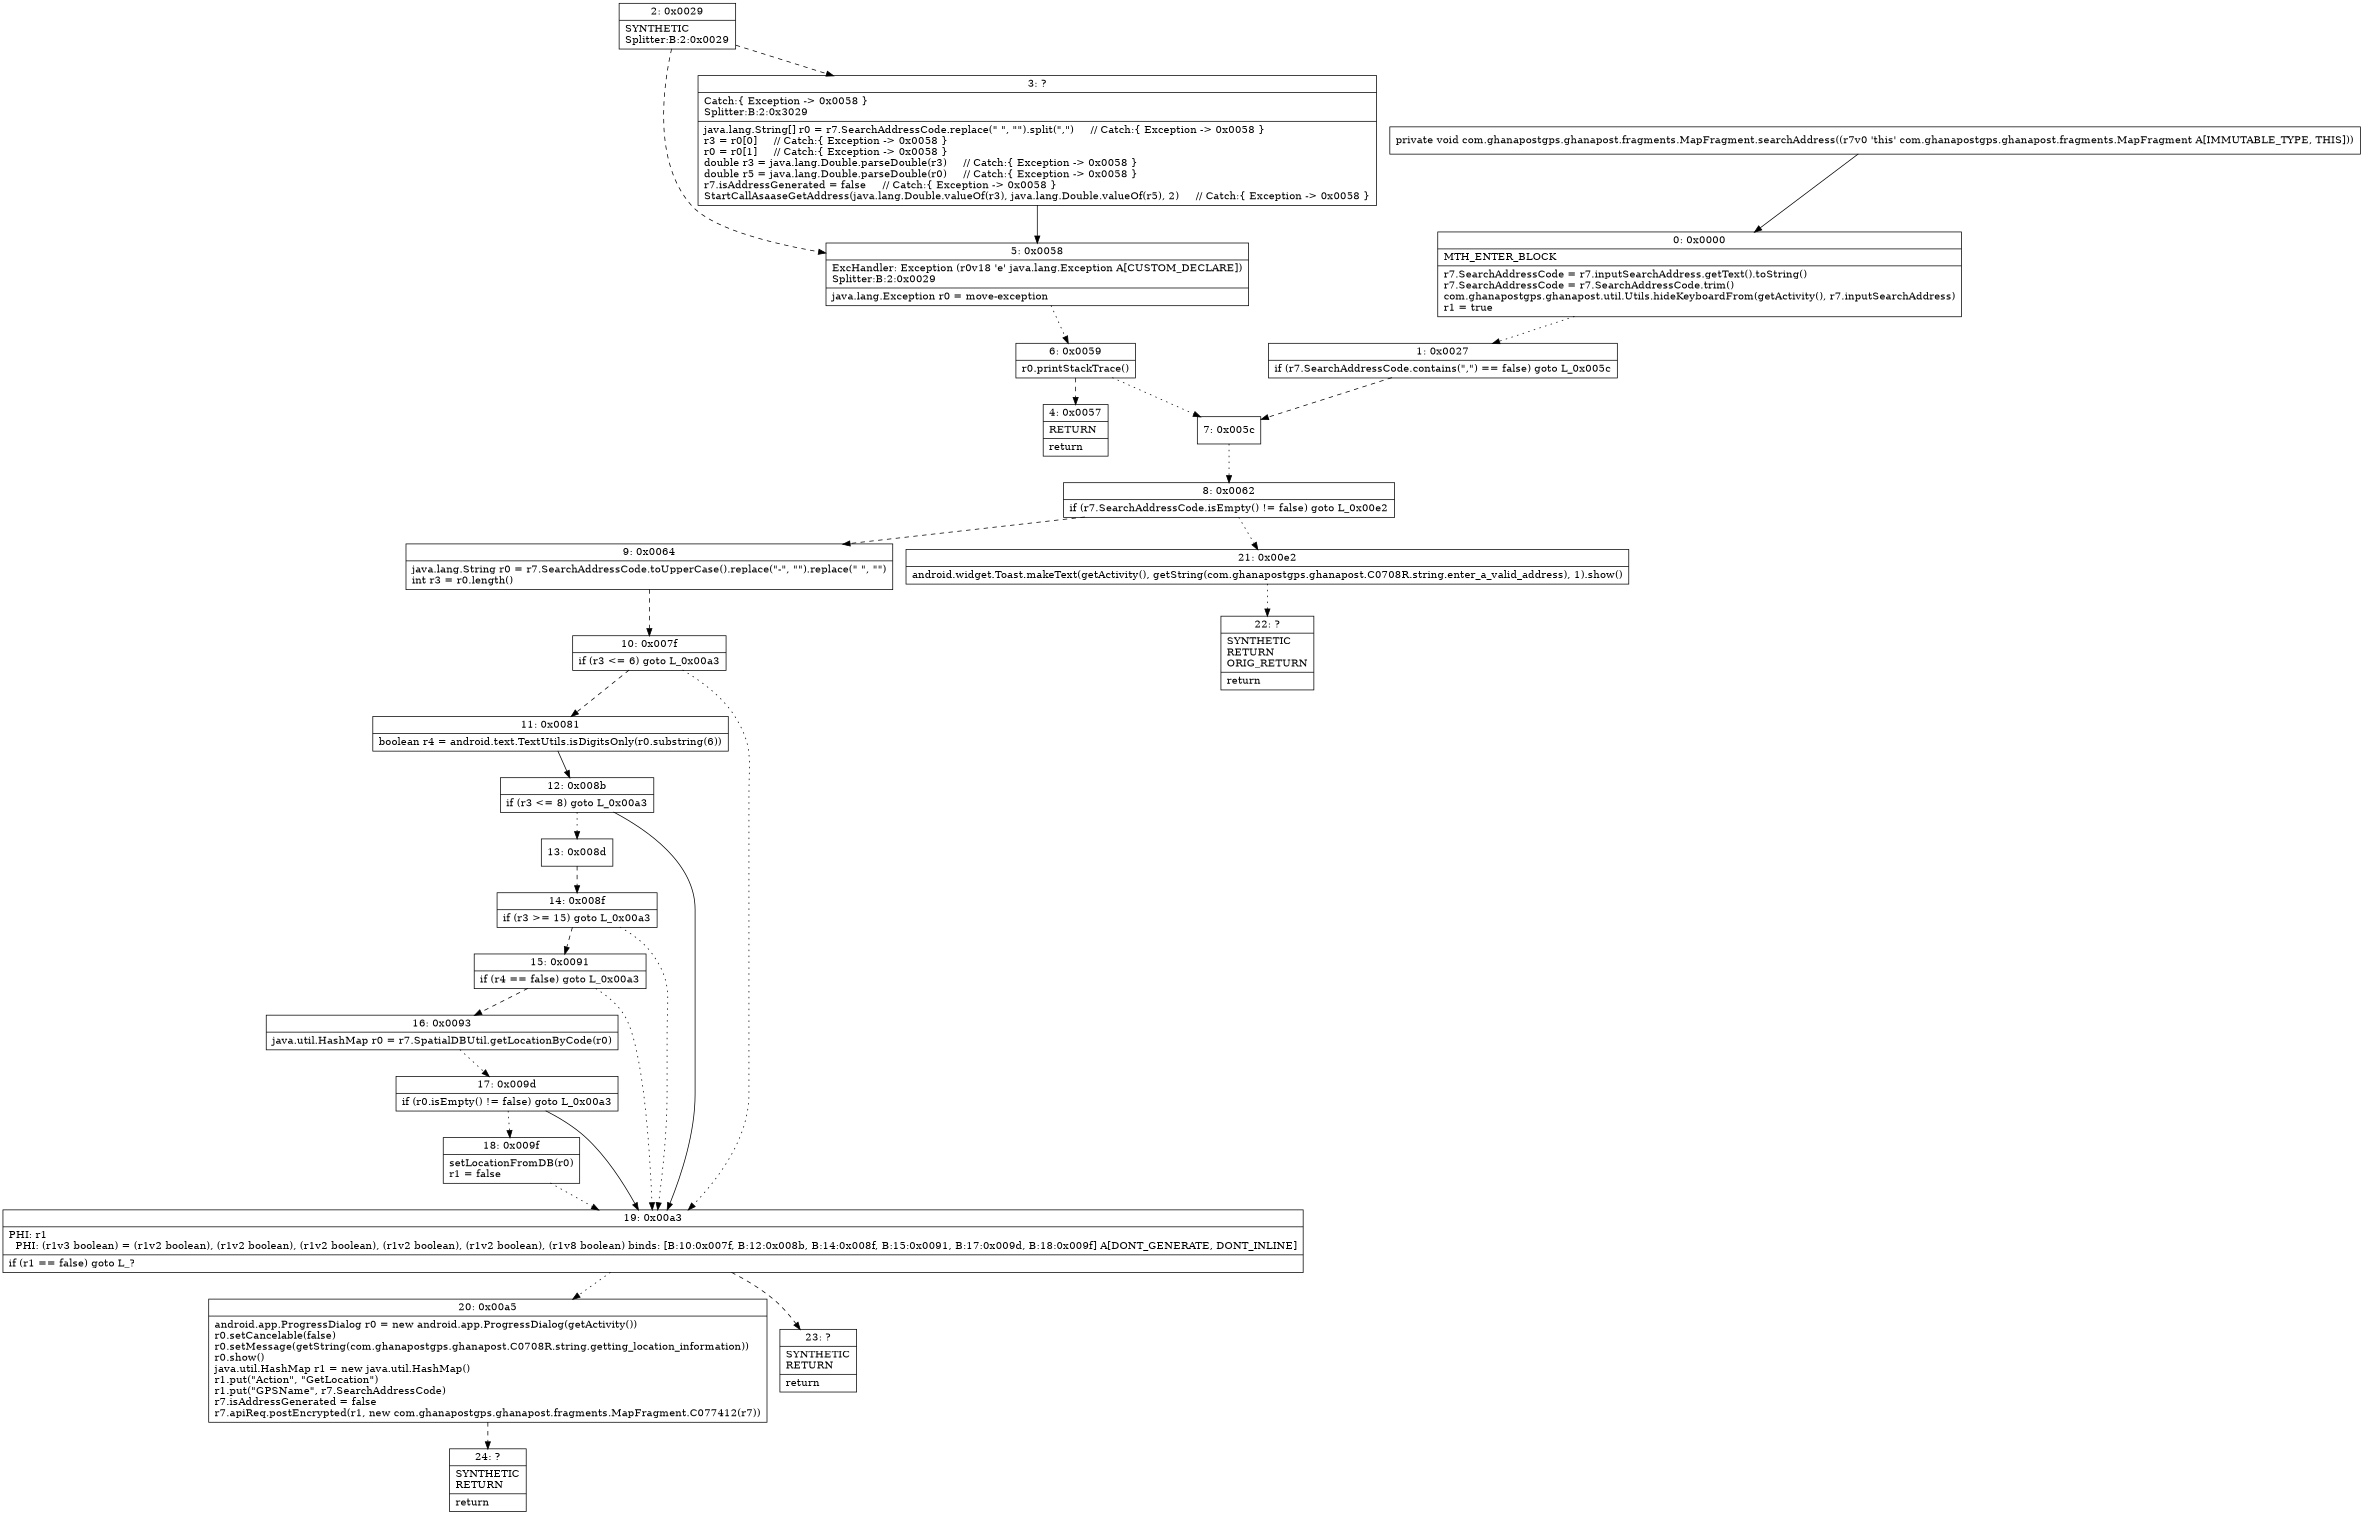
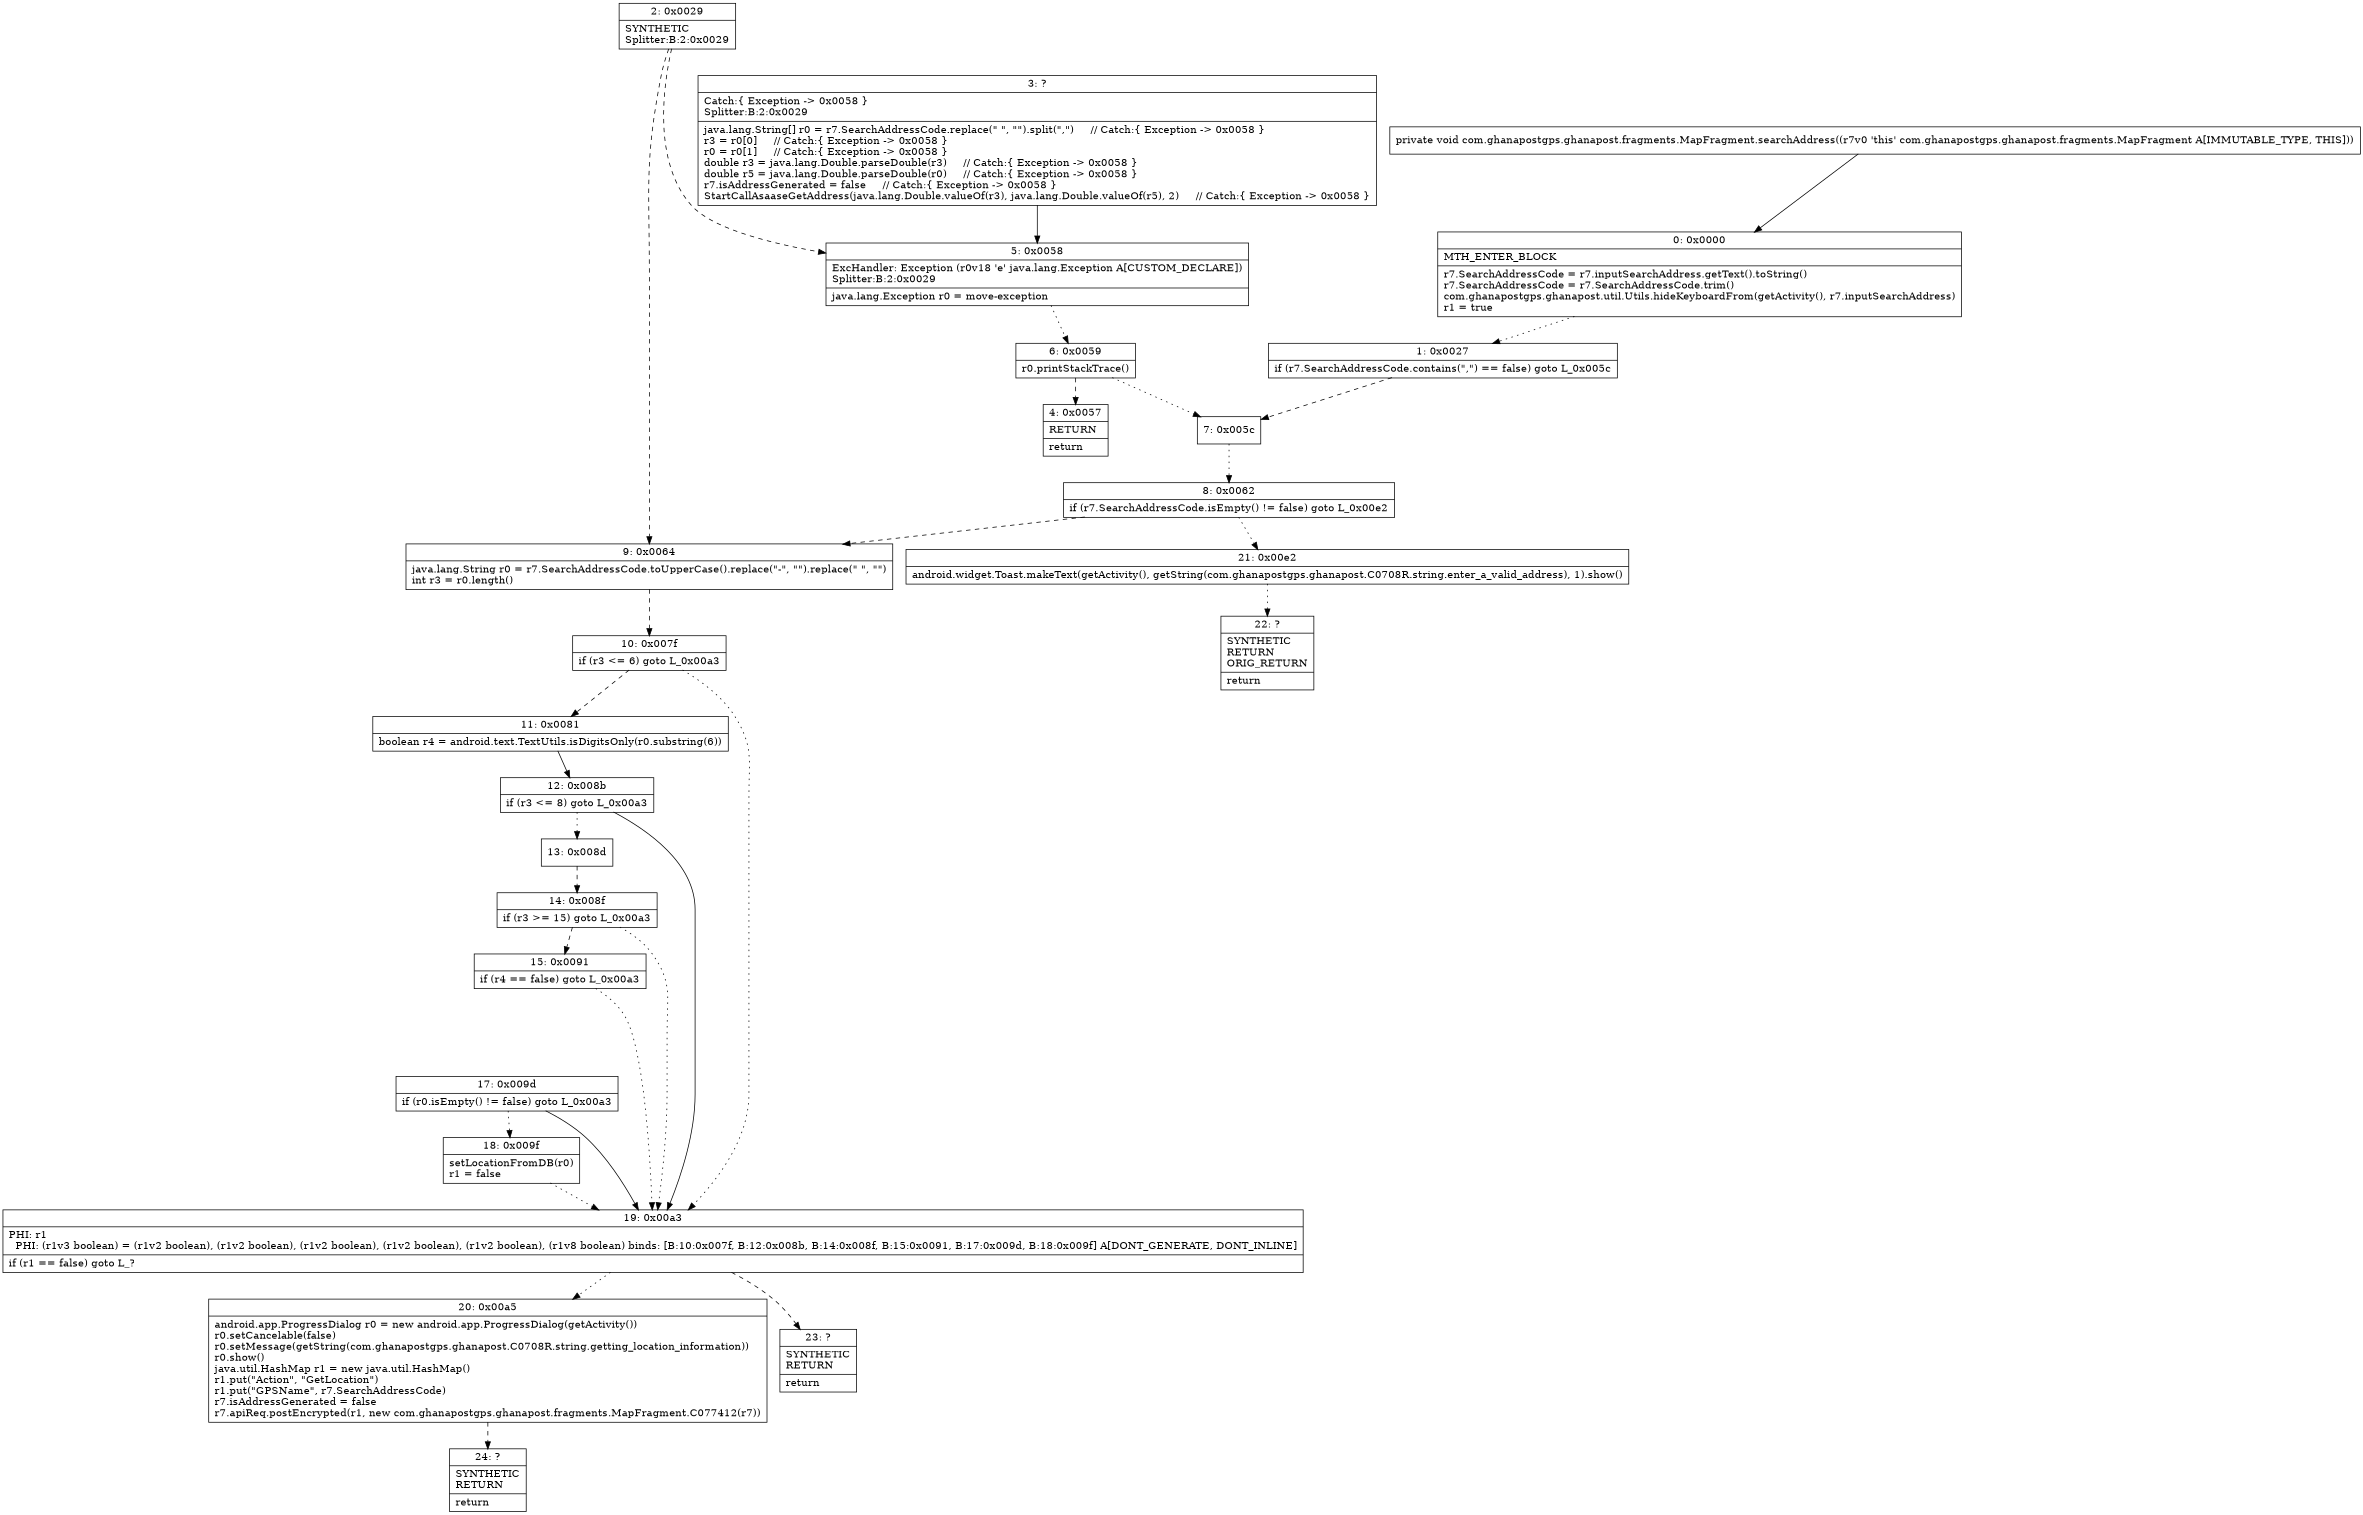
(781, 59) -> (649, 292)
(756, 112) -> (756, 112)
(442, 1032) -> none
